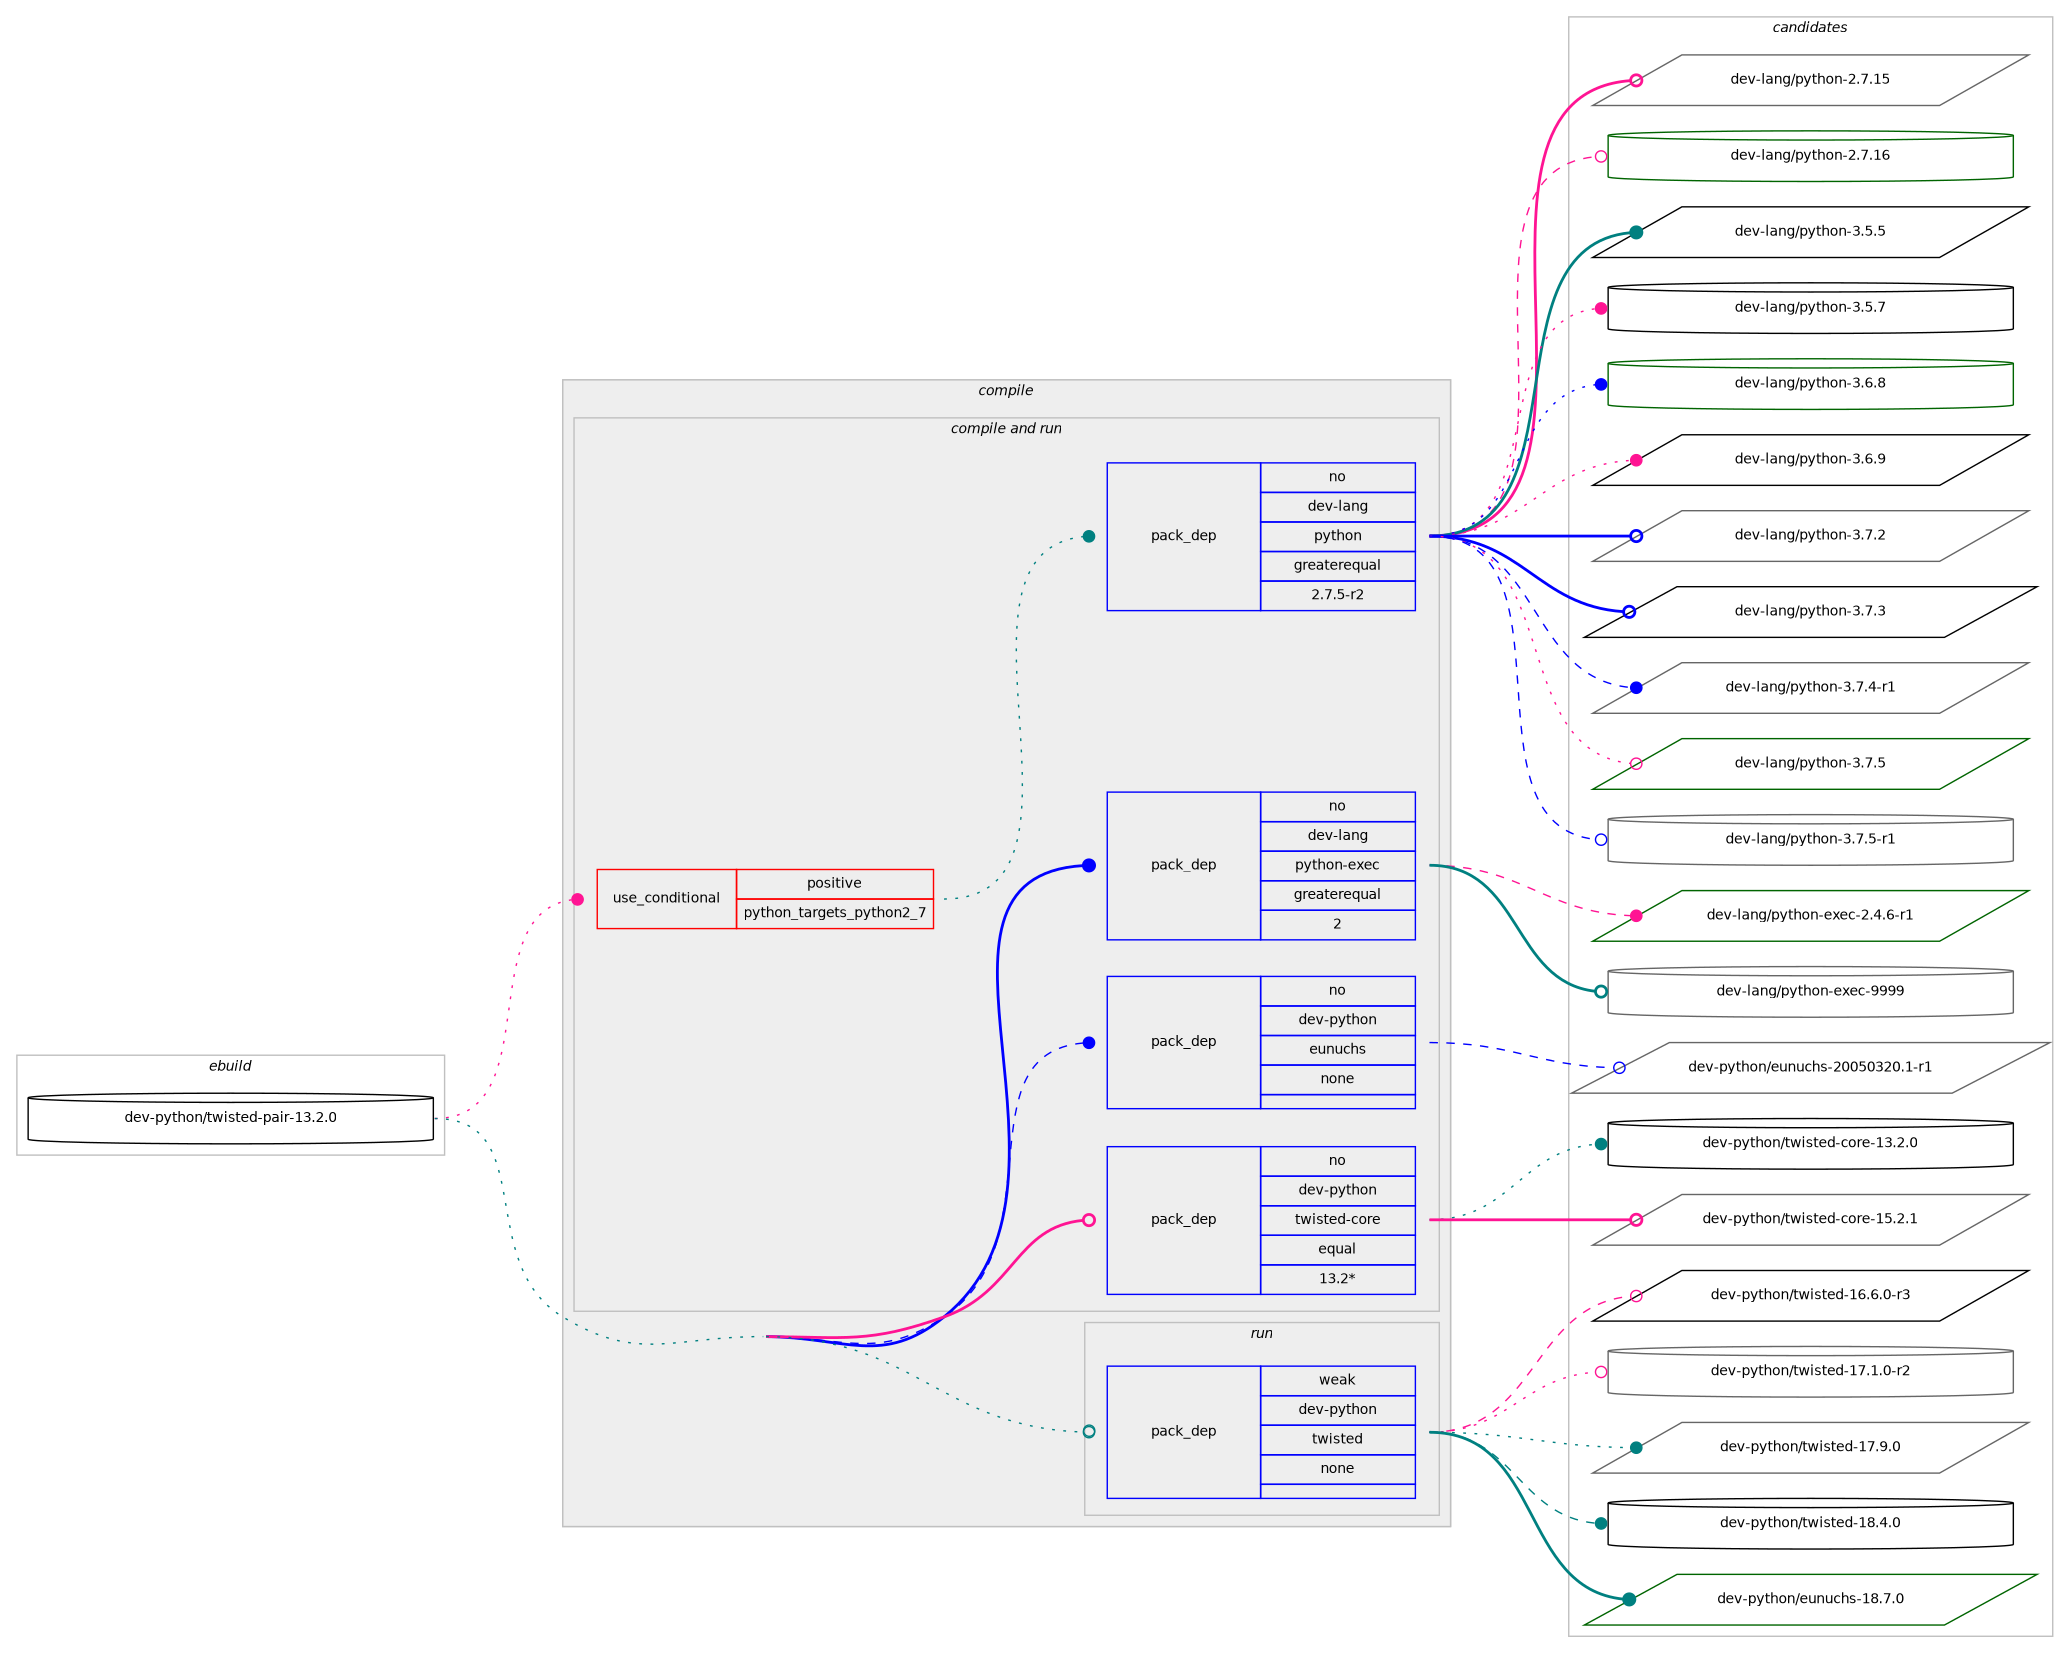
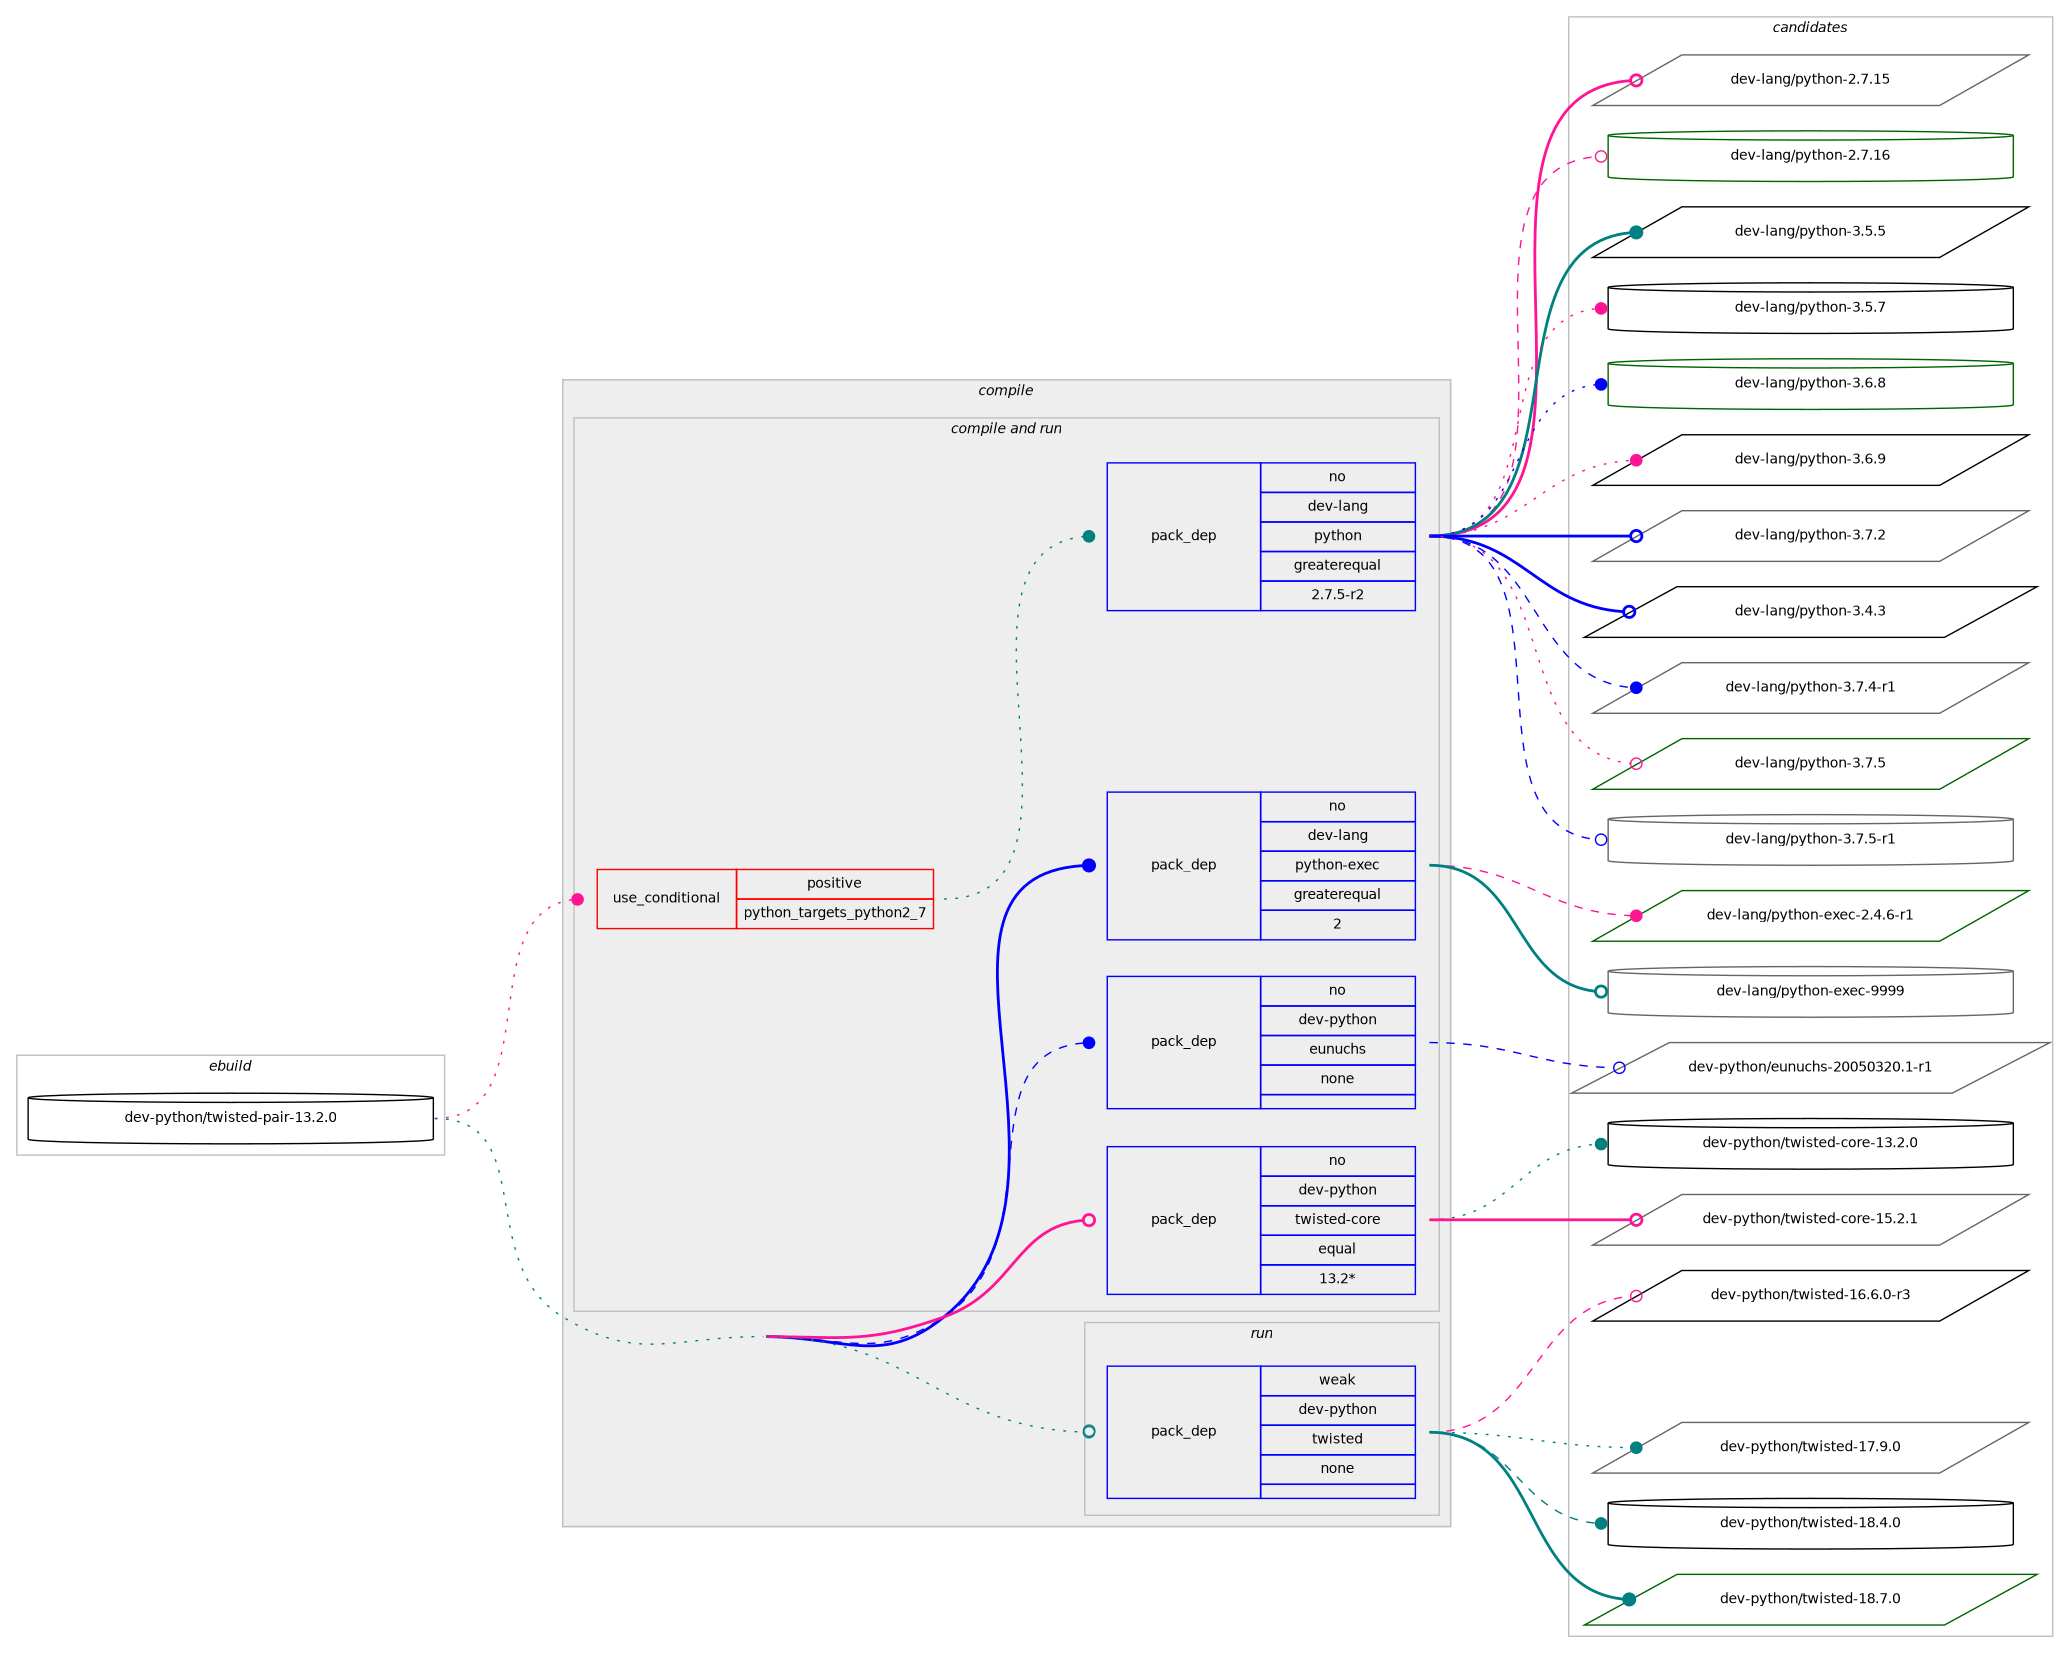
(1811, 612) -> (1811, 612)
(1811, 1372) -> none
(1811, 1600) -> (1811, 1600)
